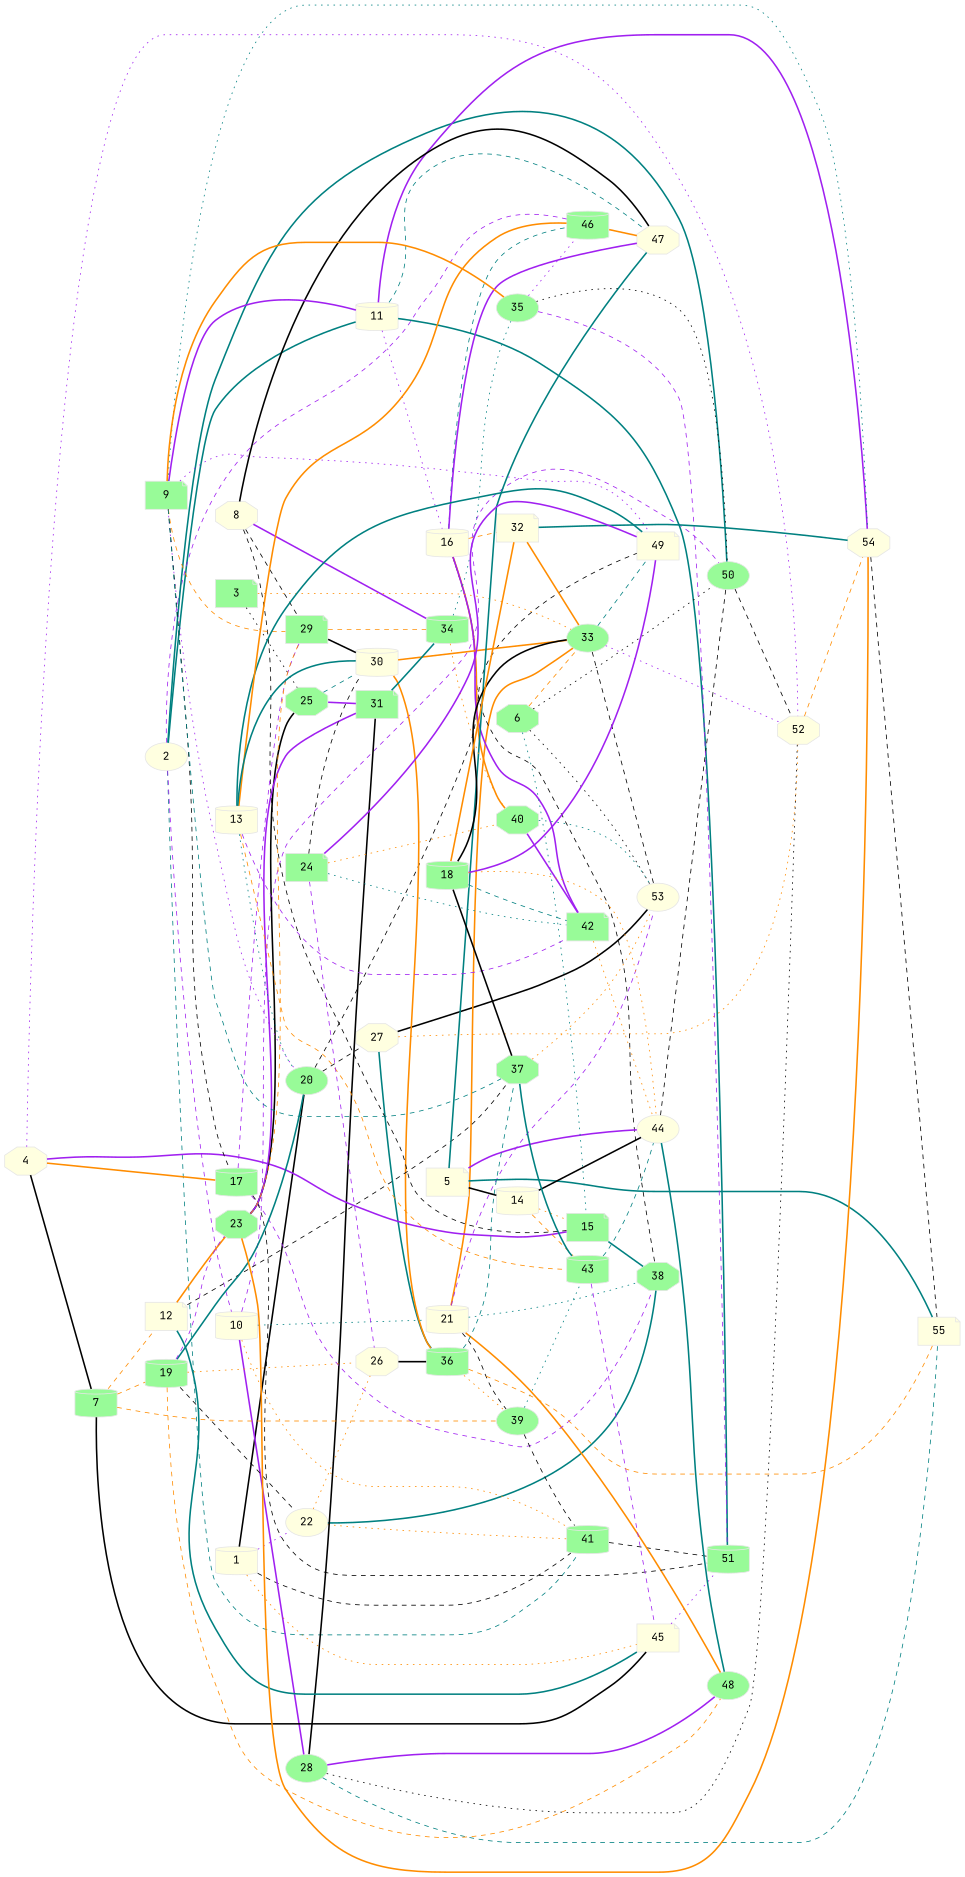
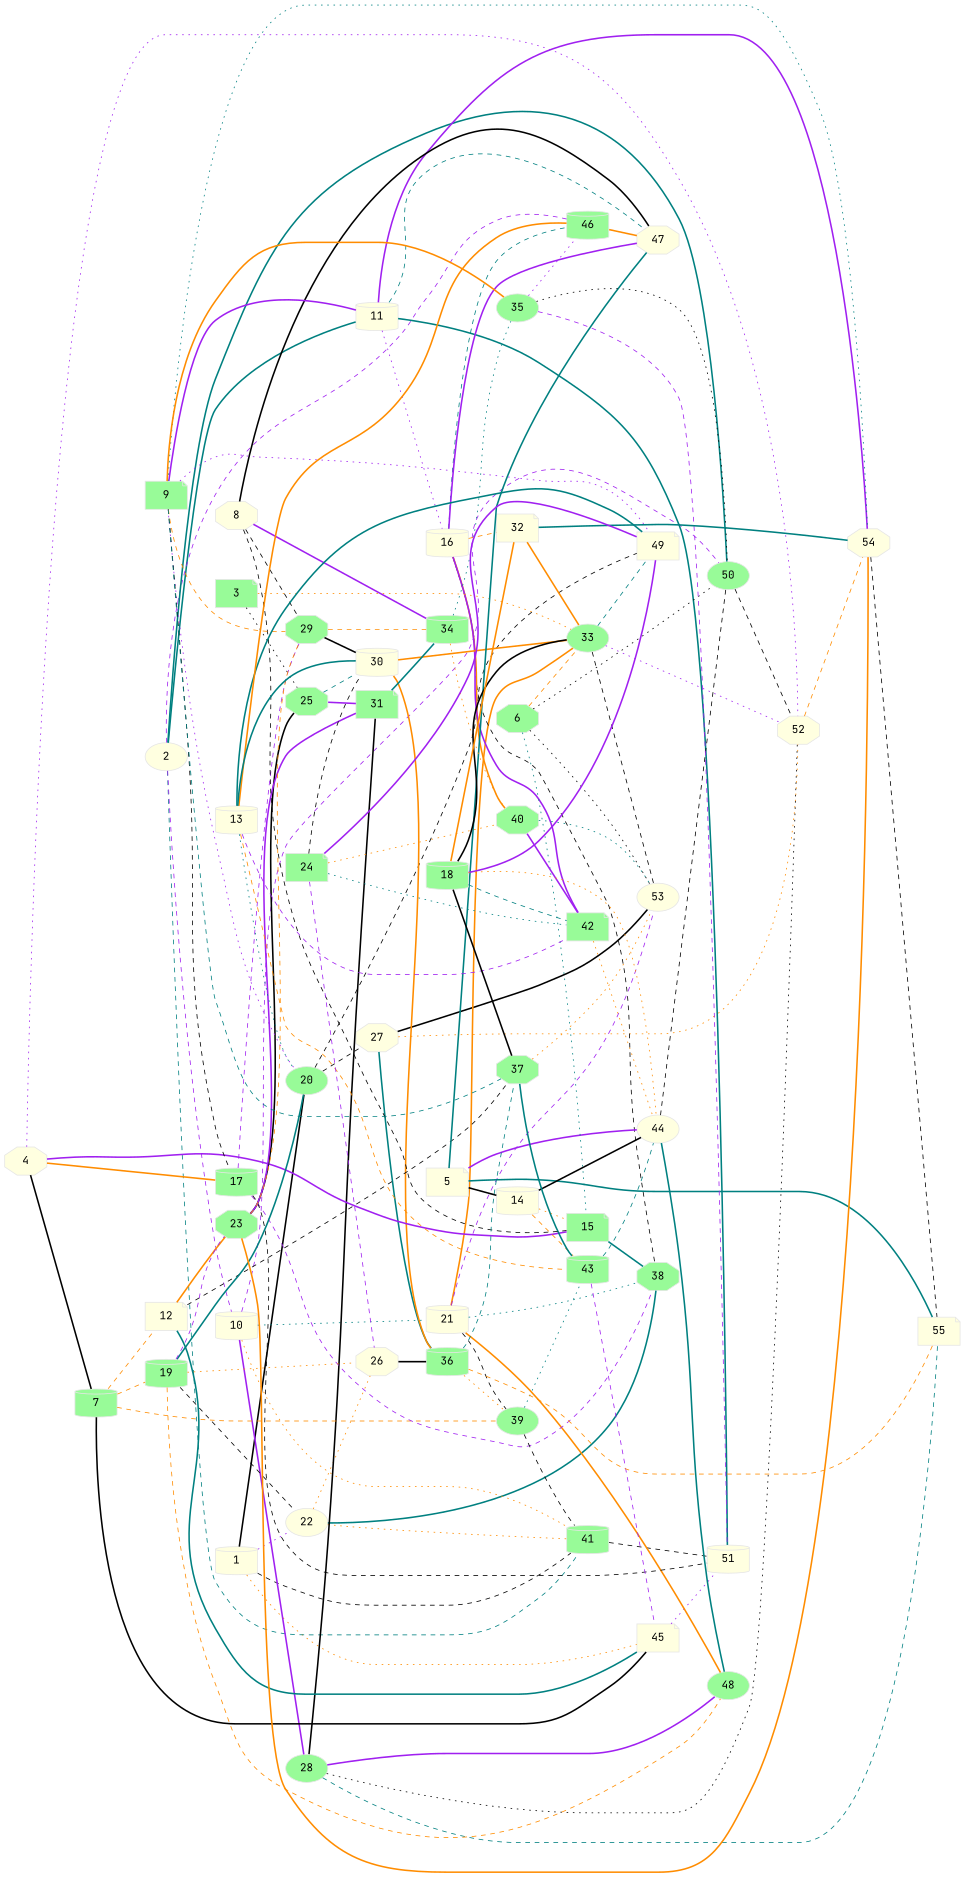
(307, 630) -> (307, 630)
(728, 1559) -> (728, 1559)
